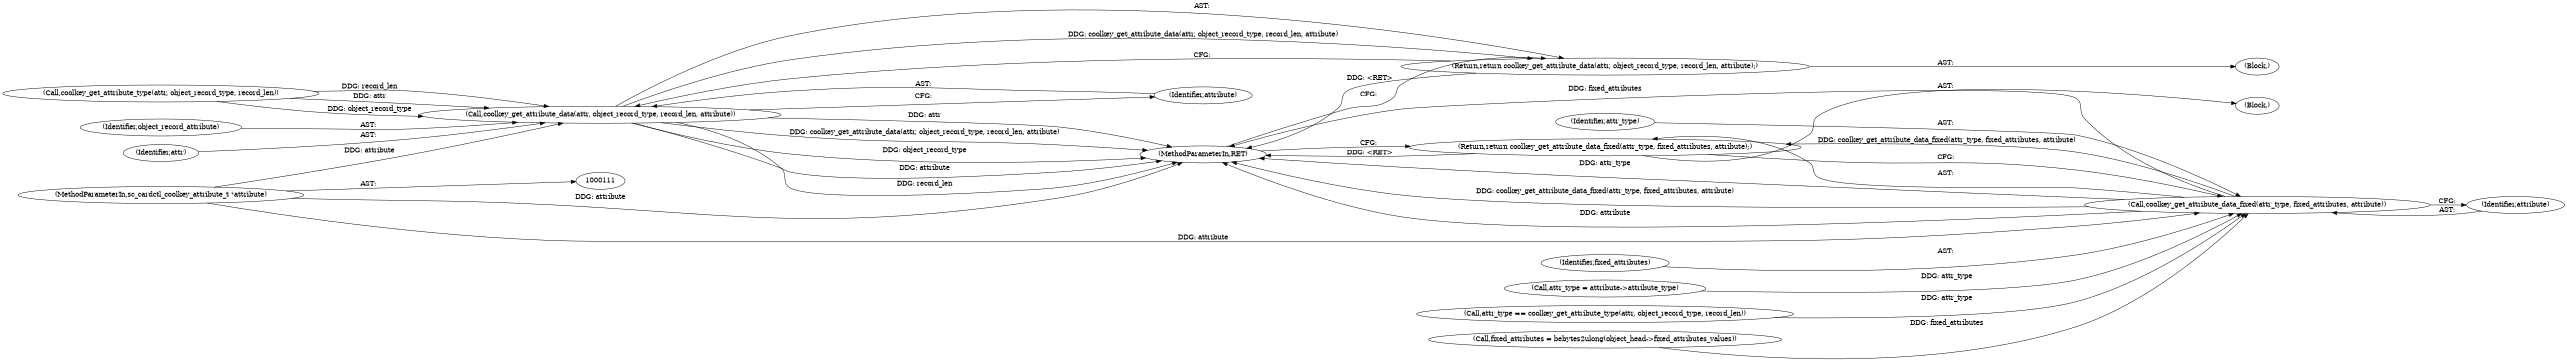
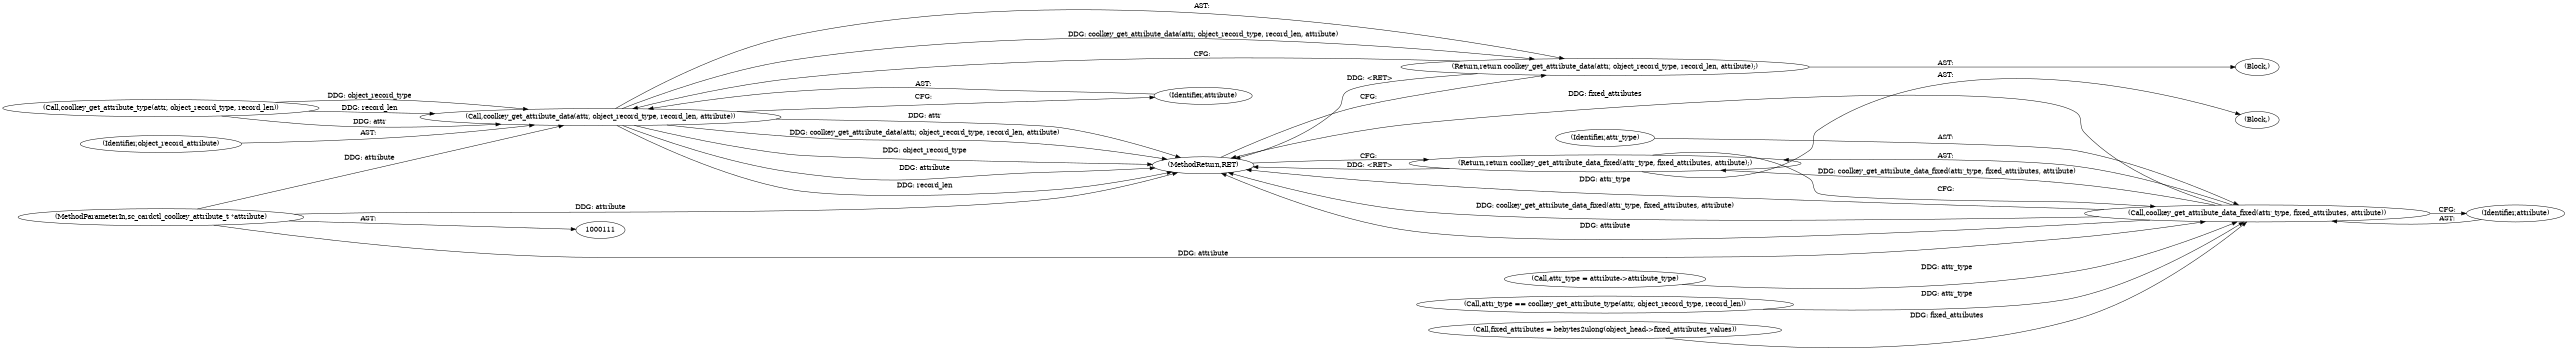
(161, 153) -> none
(1203, 154) -> (1203, 165)
(1605, 263) -> none
